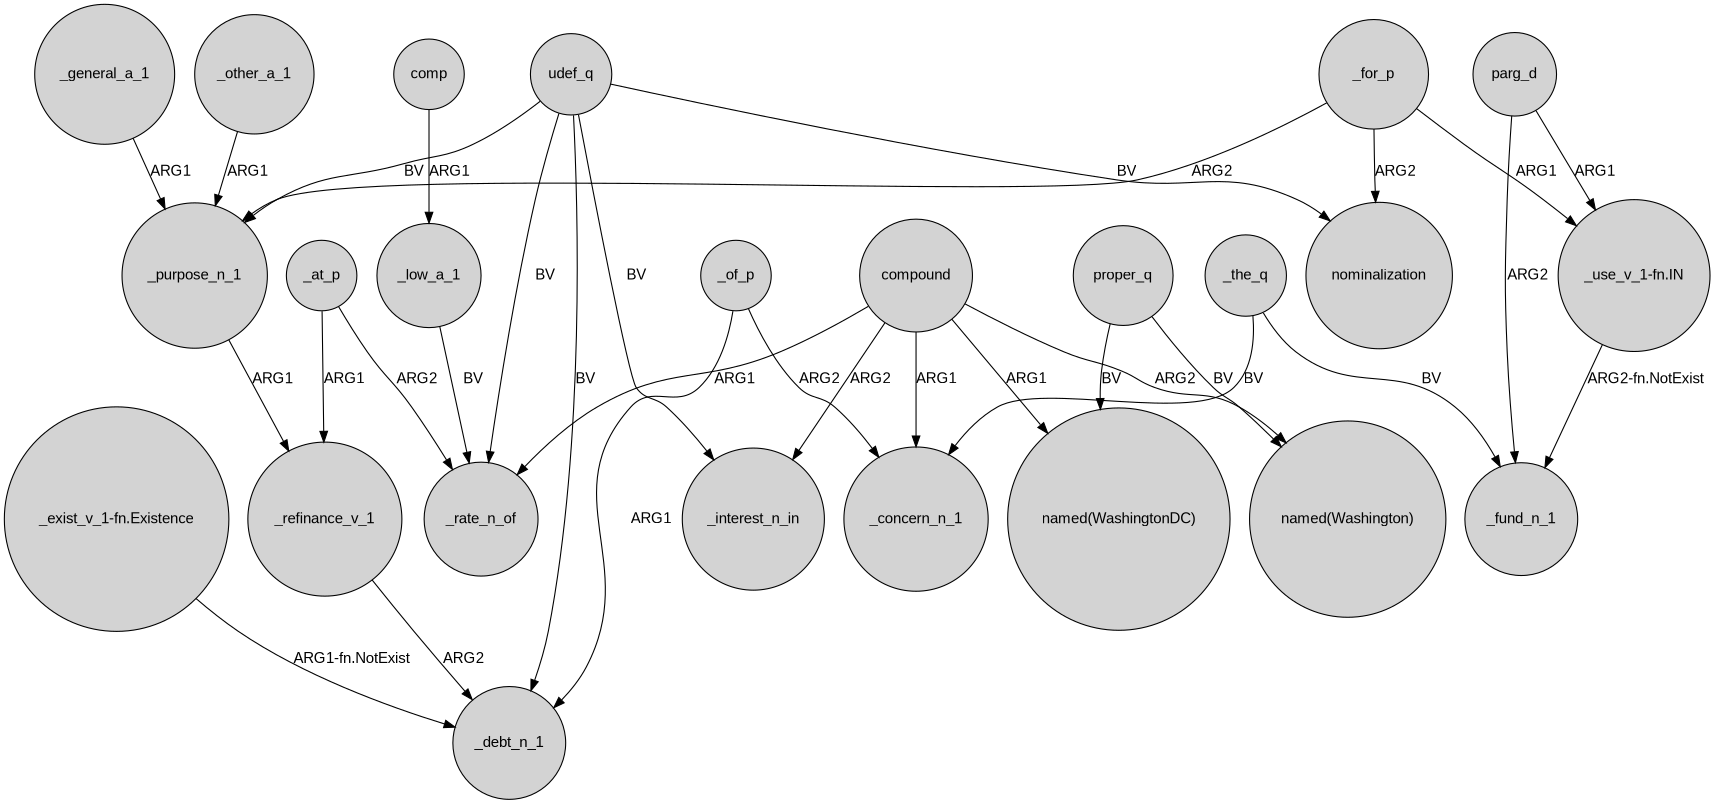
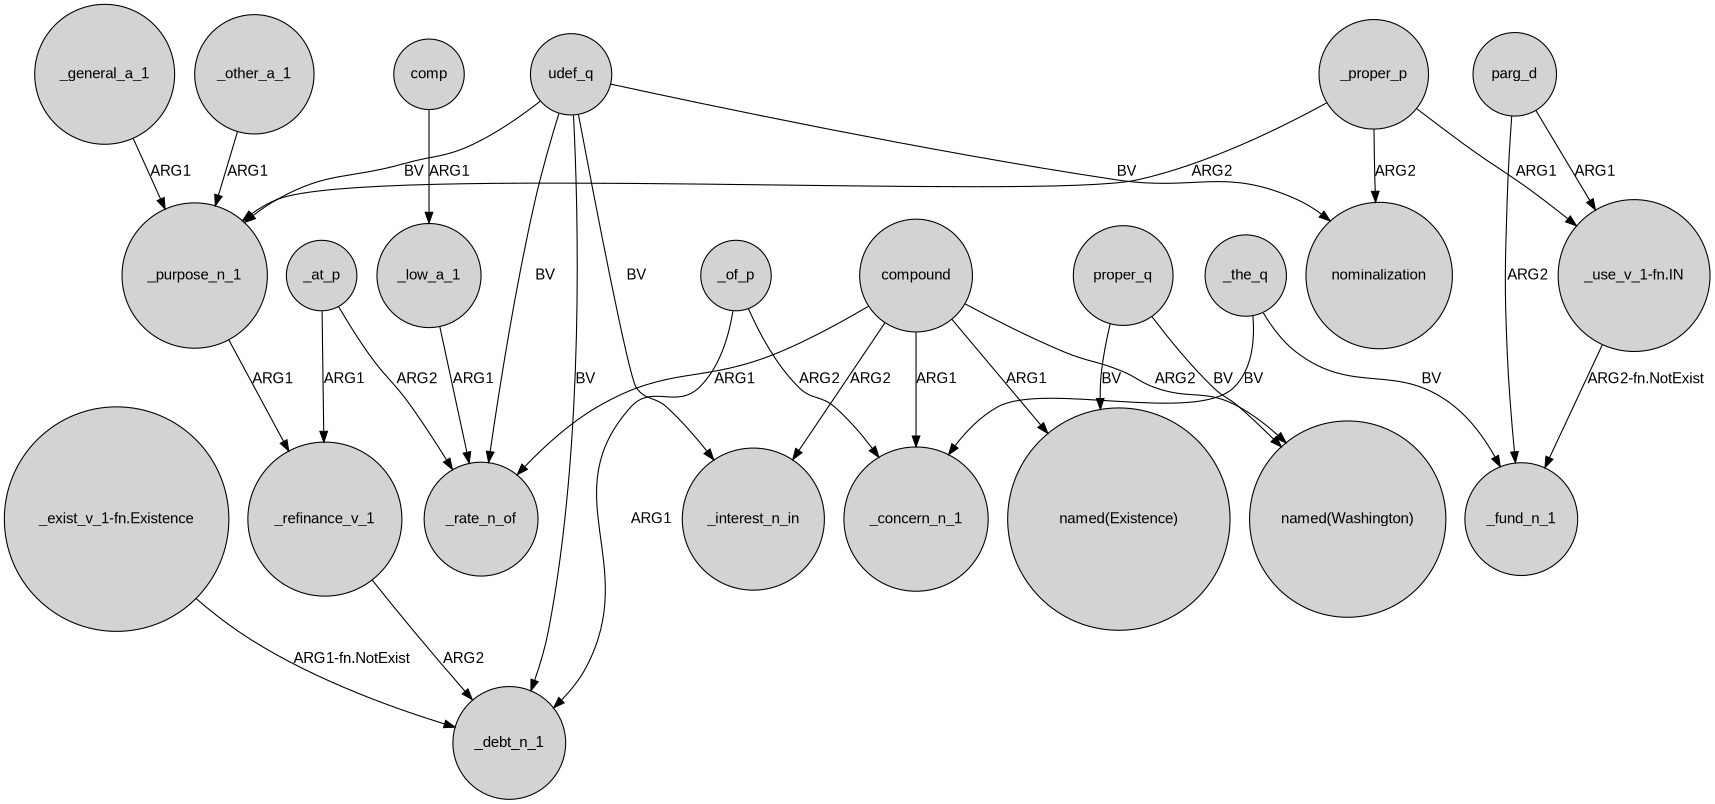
(1374, 74) -> (1374, 74)
(473, 379) -> (473, 379)
(1119, 519) -> (1119, 519)
